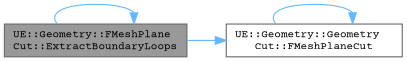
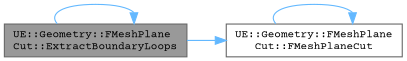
(314, 40) -> (314, 40)
